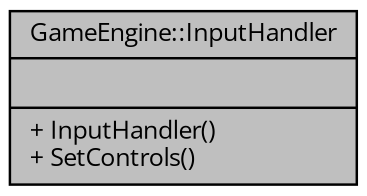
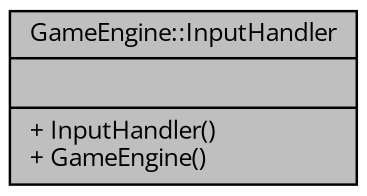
(113, 159) -> (119, 159)
